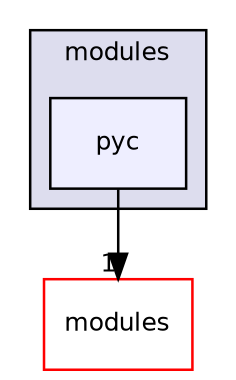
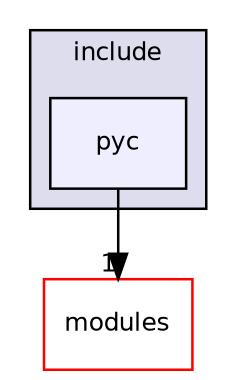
(118, 54) -> (118, 54)
